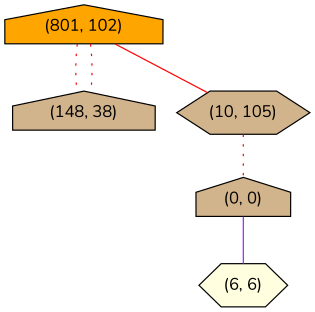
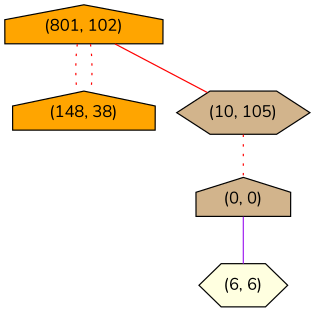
(84, 113) -> (84, 113)
